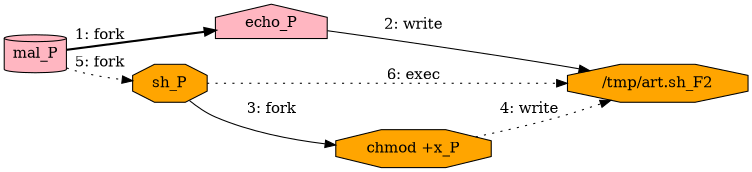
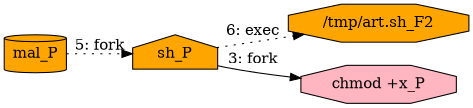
(271, 23) -> none
(35, 54) -> (35, 54)
(170, 83) -> (175, 54)
(539, 122) -> none
(414, 149) -> (379, 84)
